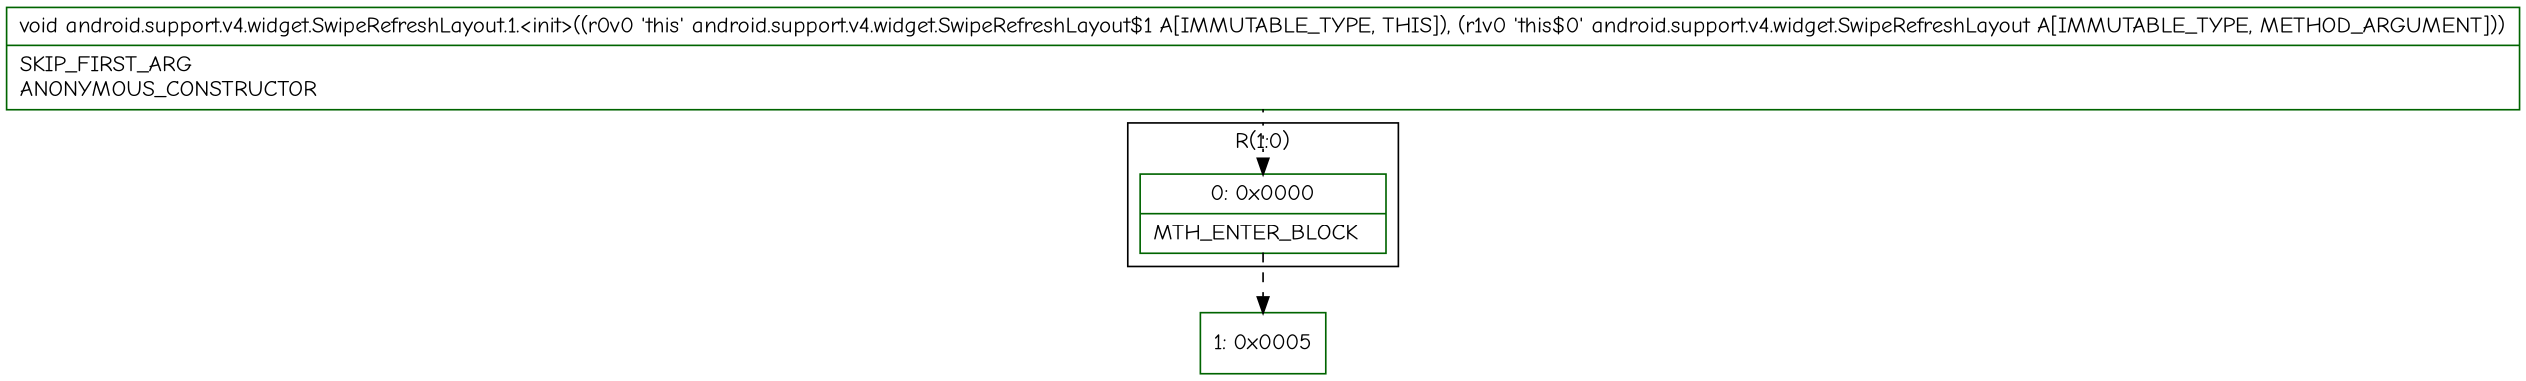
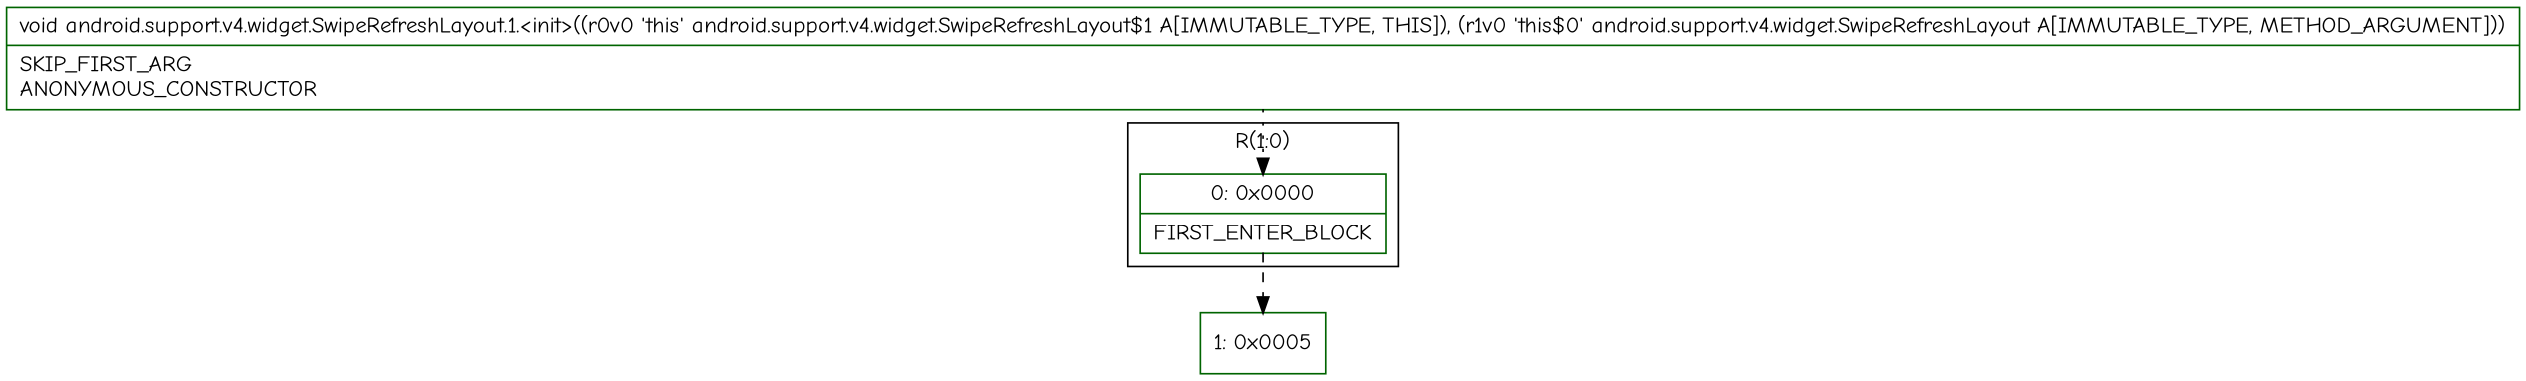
(1256, 233) -> (1263, 233)
